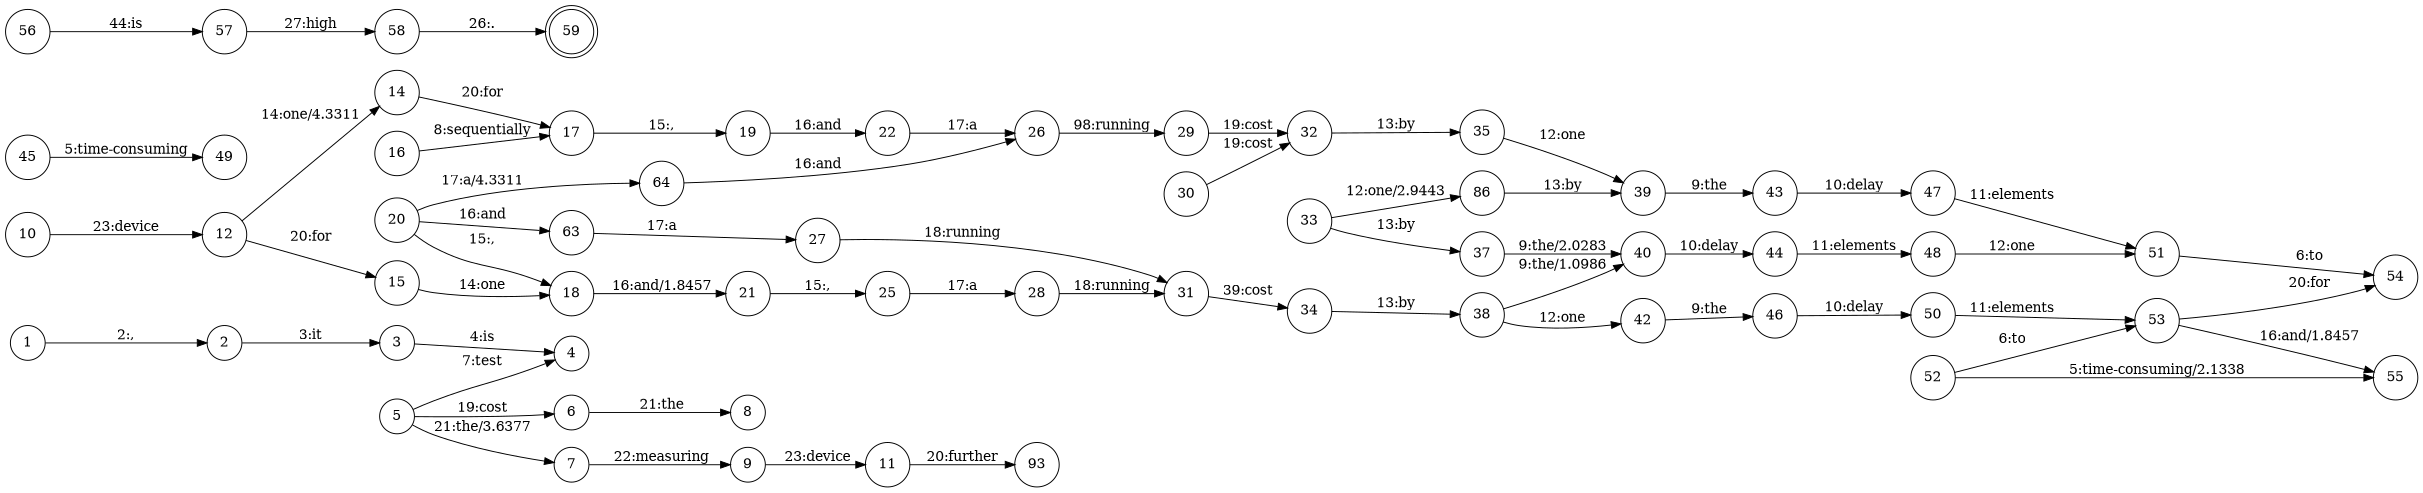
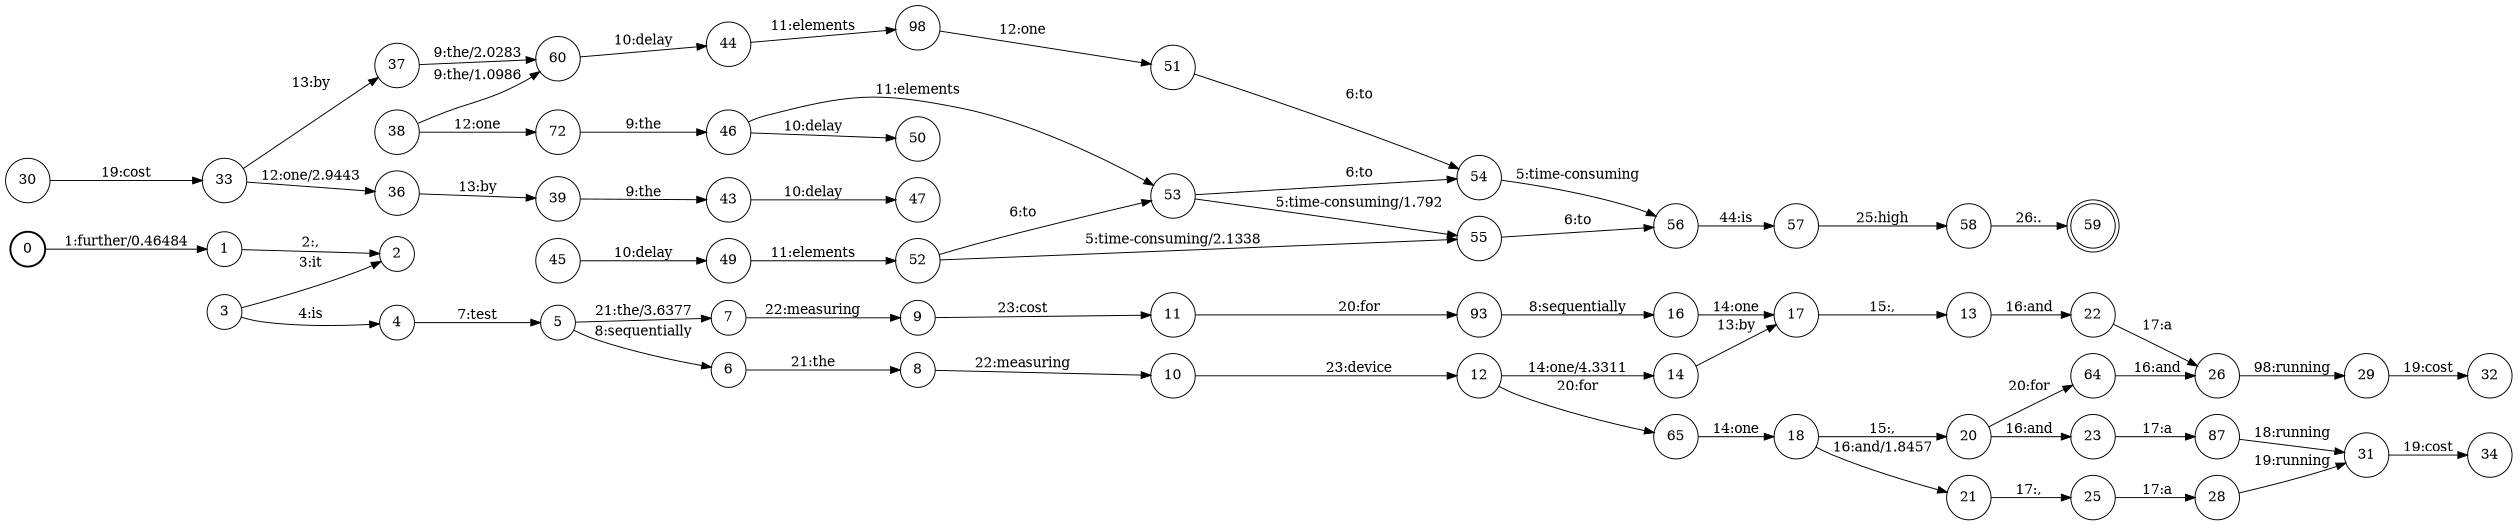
(311, 24) -> (1883, 219)
(482, 93) -> (1736, 326)
(482, 131) -> (1736, 308)
(1482, 132) -> none
(748, 133) -> (1969, 315)
(126, 150) -> (643, 254)
(1244, 166) -> (121, 181)
(482, 181) -> (2029, 387)
(1482, 193) -> (397, 193)
none -> (1575, 193)
(2040, 222) -> none
(572, 233) -> (2093, 437)
none -> (1573, 233)
(818, 240) -> (2217, 437)
none -> (28, 249)
(1643, 254) -> (558, 59)
(1933, 254) -> (918, 28)
none -> (818, 261)
(476, 263) -> (1878, 437)
(397, 283) -> (1676, 437)
(2309, 283) -> (1359, 173)
(818, 286) -> (2029, 490)
(1112, 286) -> (2292, 461)
(1248, 291) -> (2428, 448)
(1391, 313) -> none
none -> (1573, 315)
(2040, 318) -> (952, 107)
(1643, 321) -> (558, 132)
(2309, 337) -> (1359, 203)
(306, 343) -> (307, 289)
none -> (1038, 373)
(479, 386) -> (473, 323)
(482, 408) -> (643, 332)
(818, 457) -> (1023, 309)
(962, 457) -> (1359, 308)
